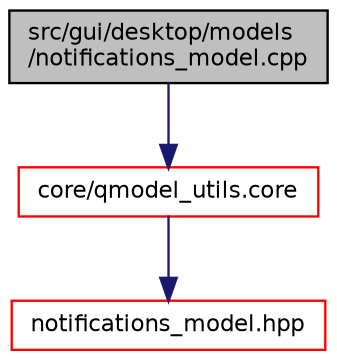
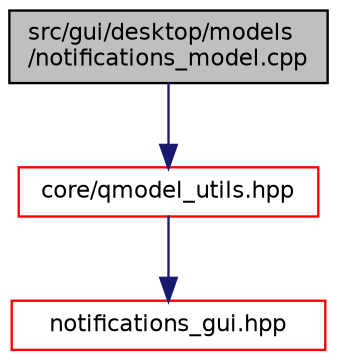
(168, 192) -> (168, 192)
(168, 325) -> (168, 325)
